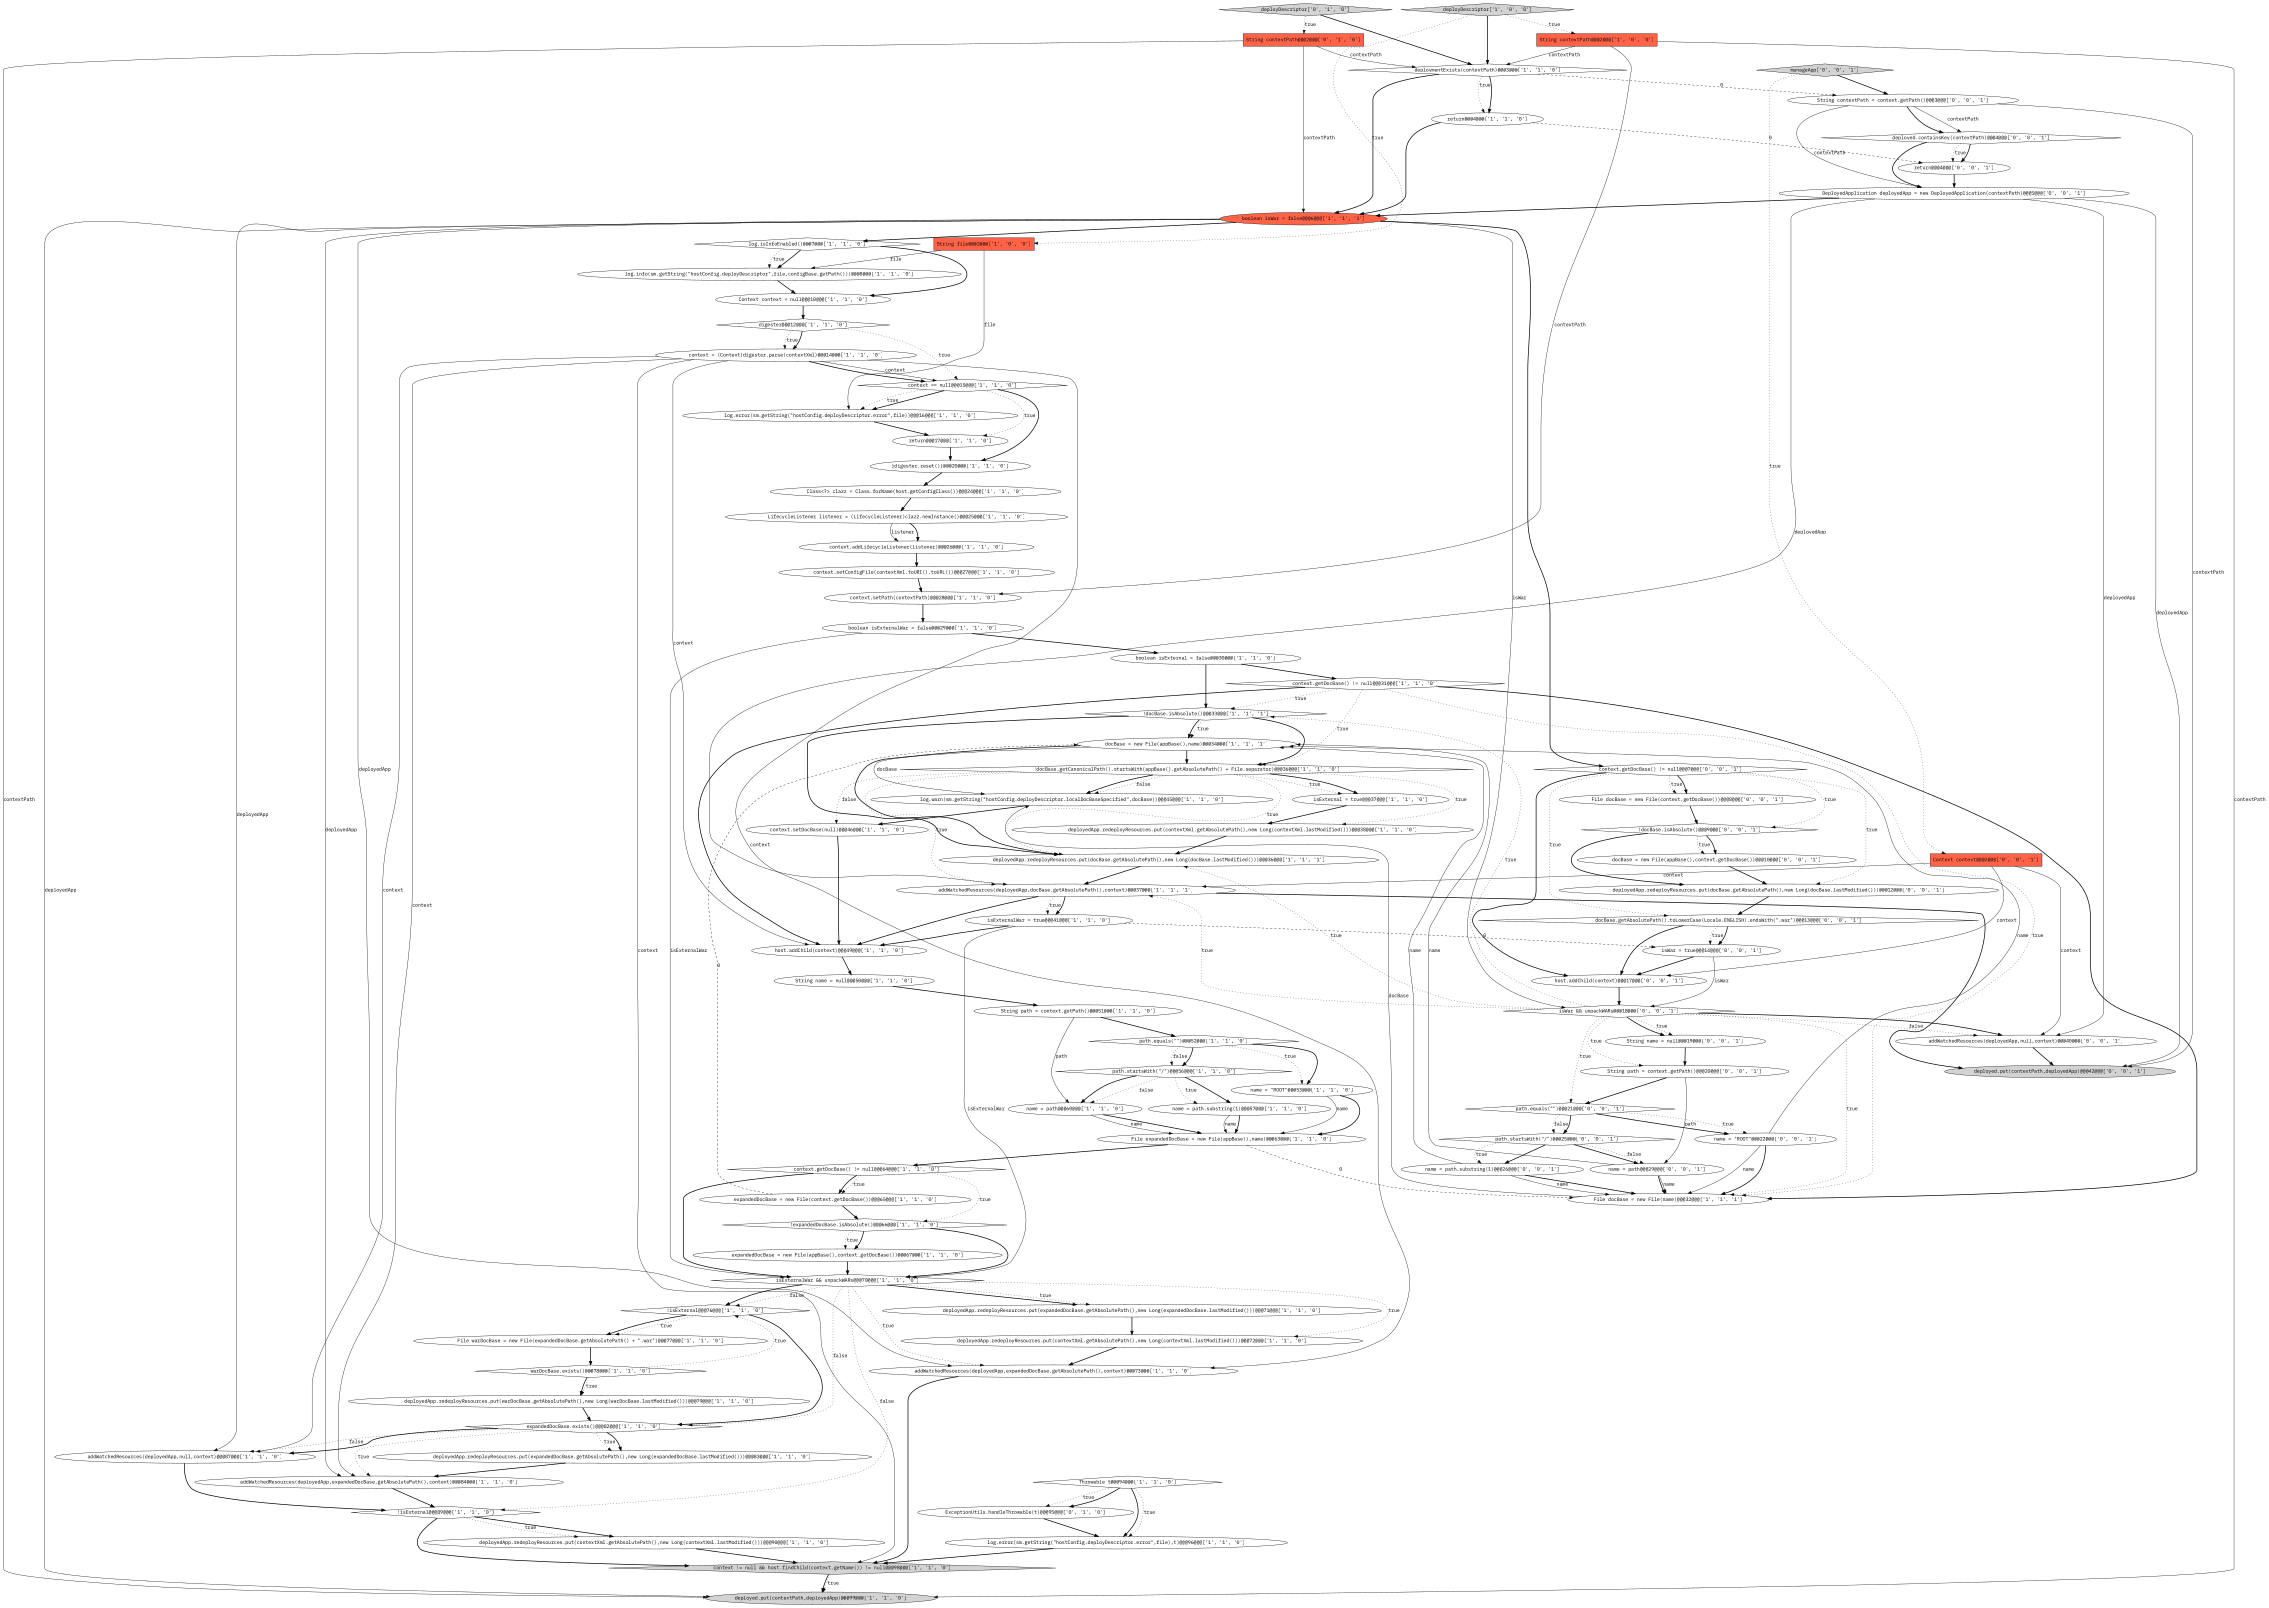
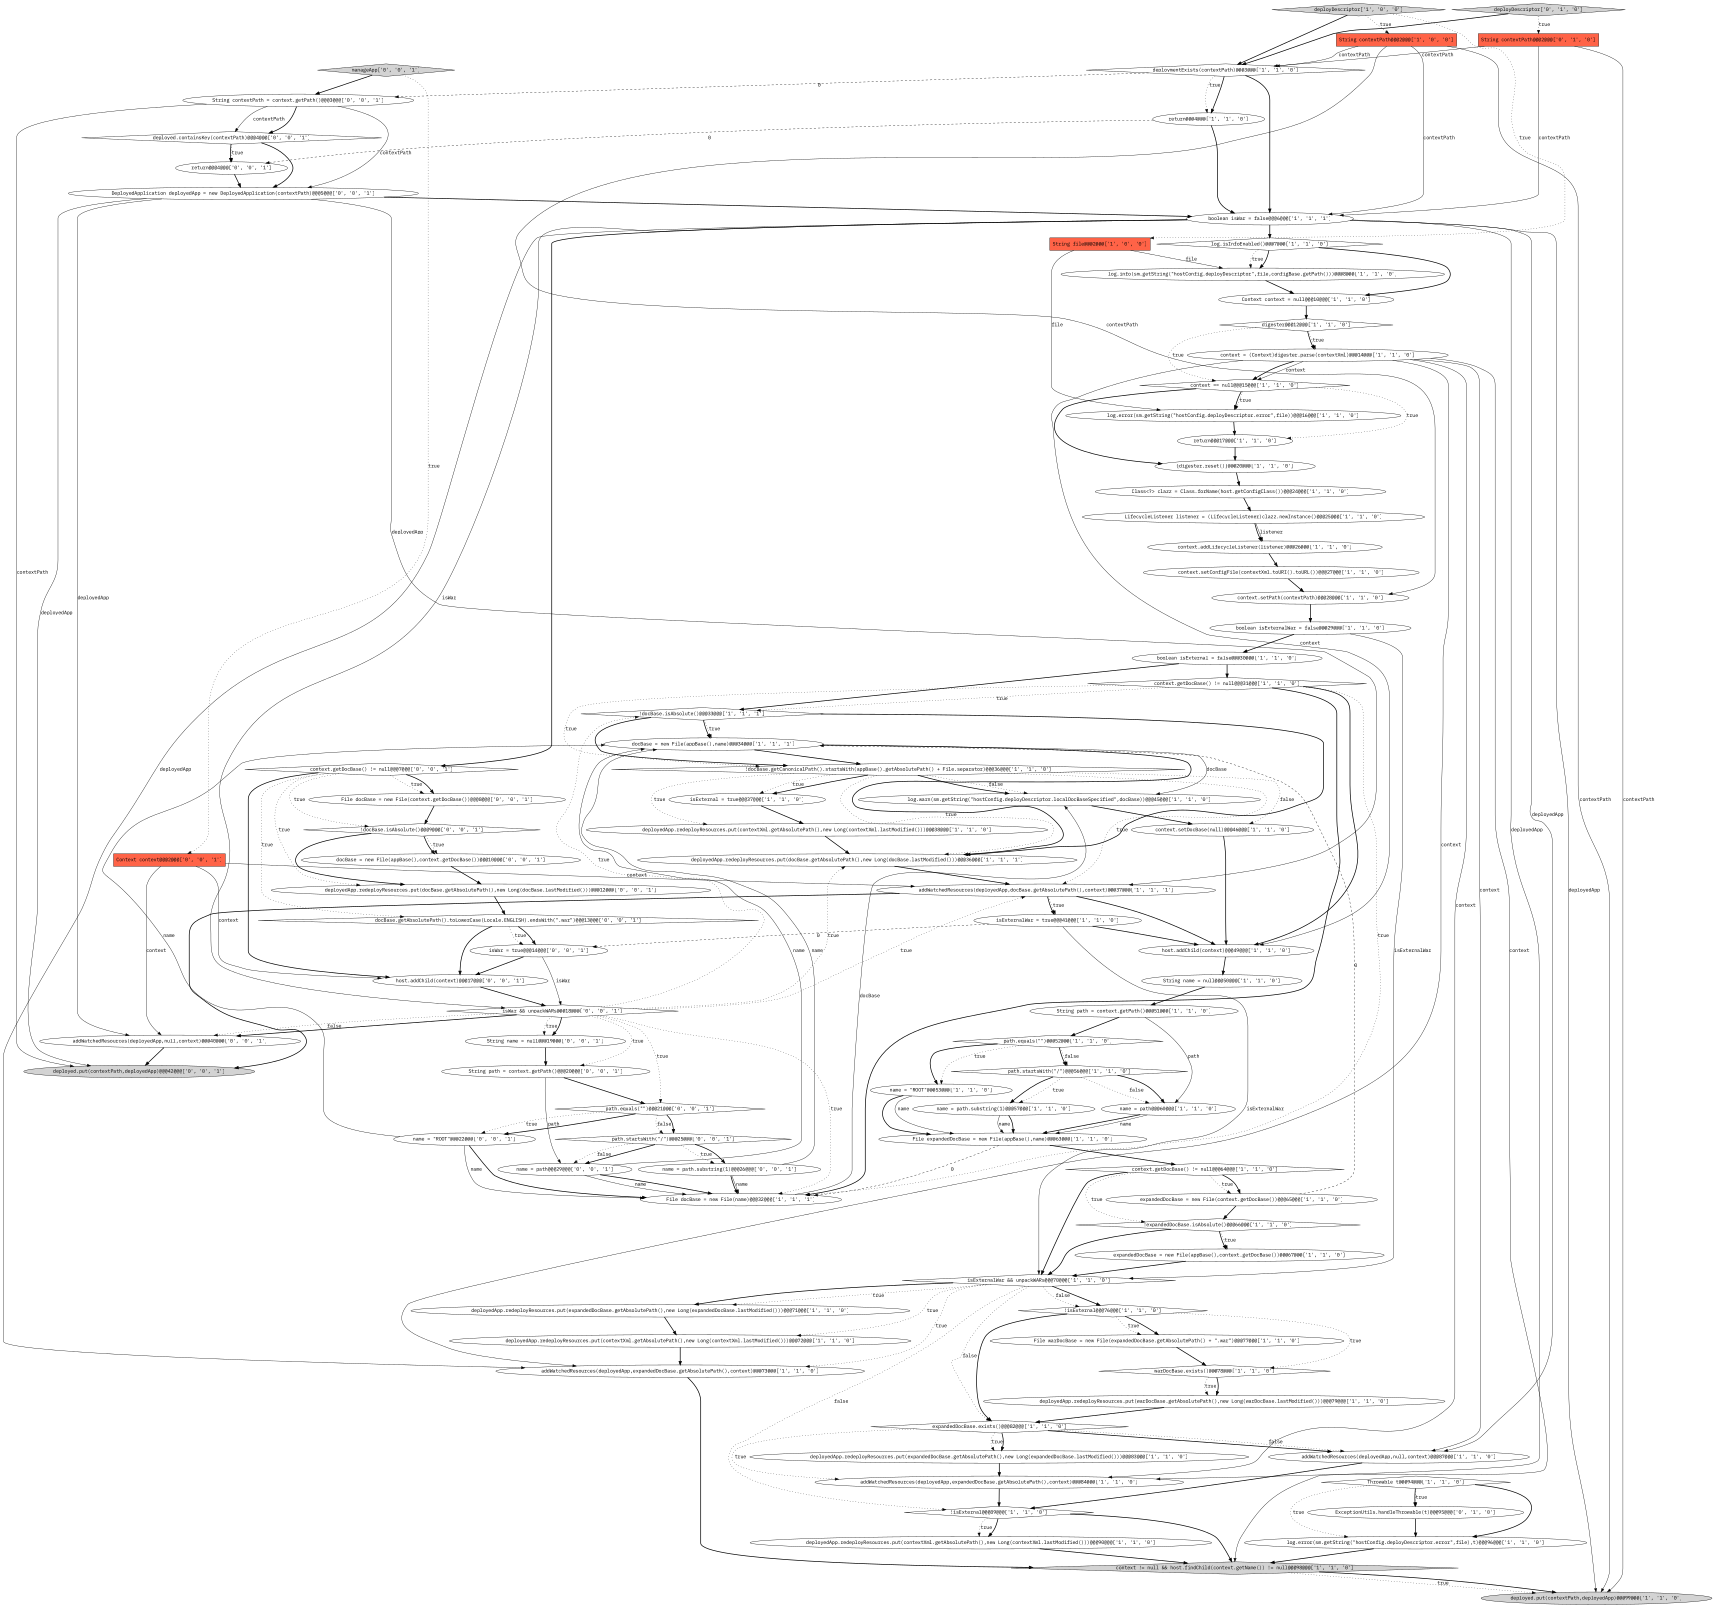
none -> (1423, 165)
(1303, 219) -> (1270, 219)
(733, 1358) -> (1306, 1323)
